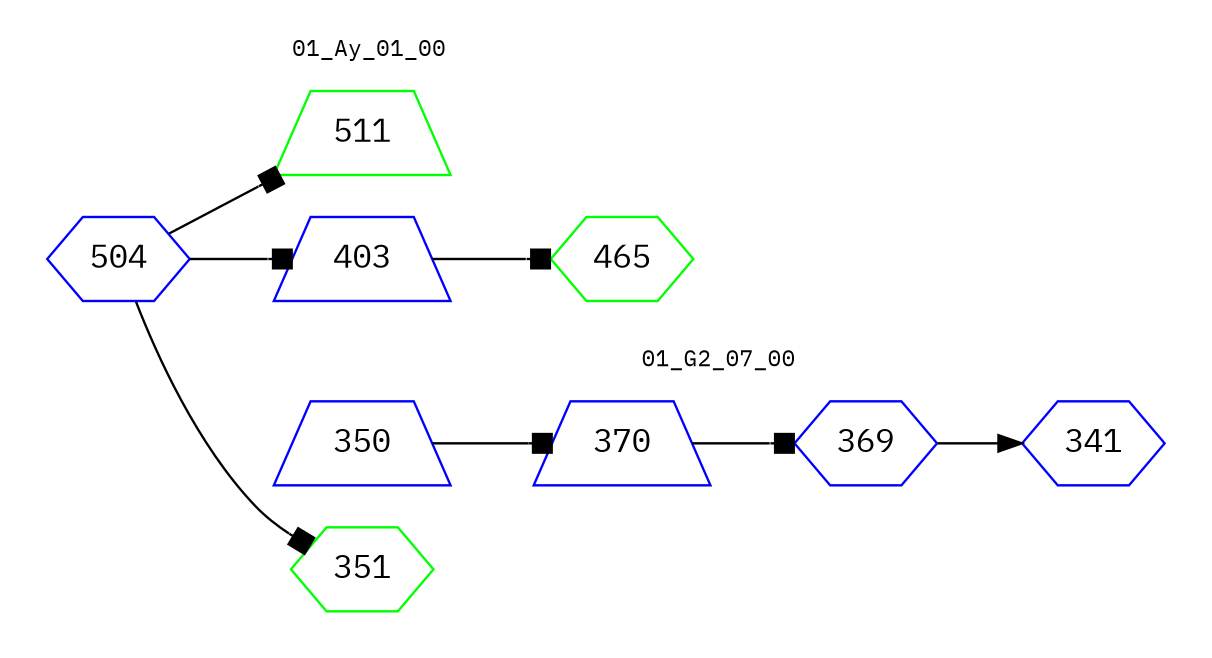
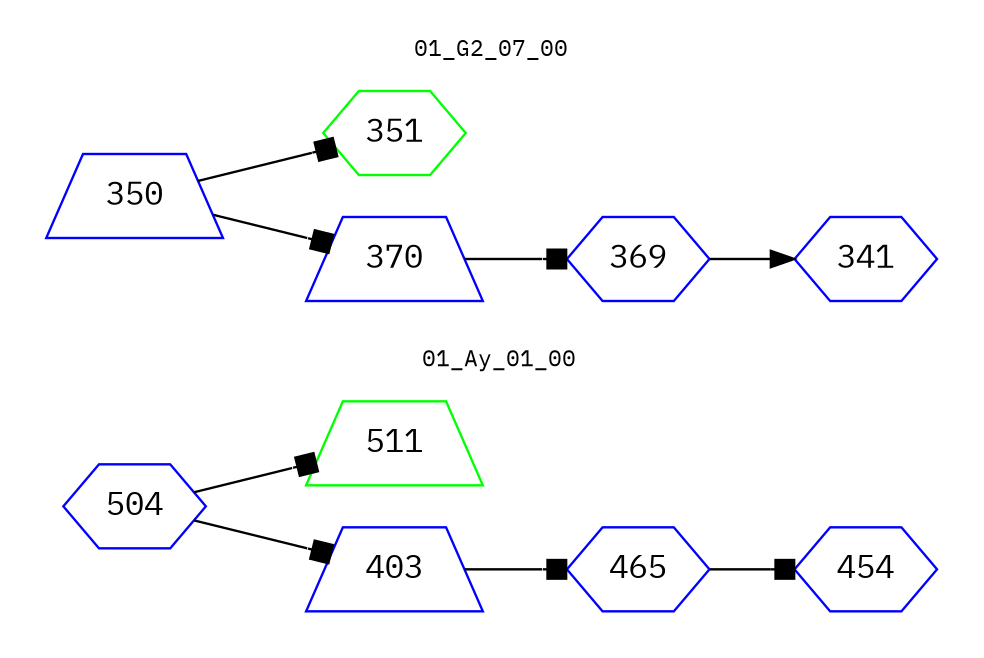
(622, 259) -> (638, 569)
(197, 428) -> (255, 167)
none -> (866, 569)
